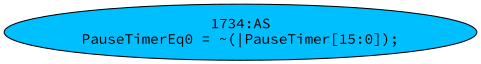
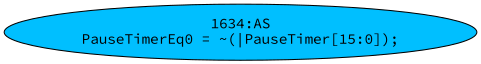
(241, 32) -> (241, 32)
